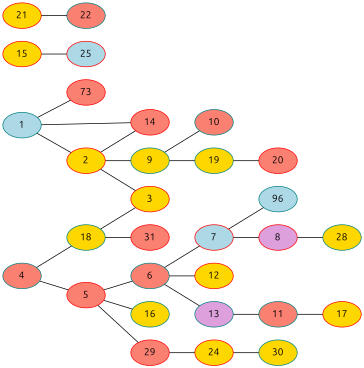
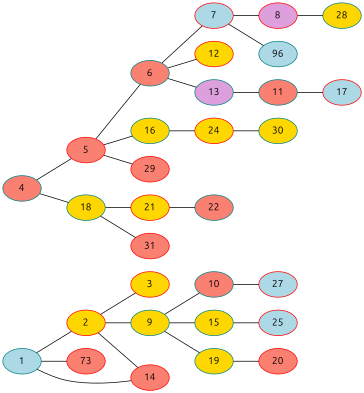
(22, 54) -> (214, 323)
(118, 218) -> (118, 208)
none -> (278, 284)
(342, 314) -> (342, 92)
none -> (182, 323)
(182, 353) -> (182, 131)
